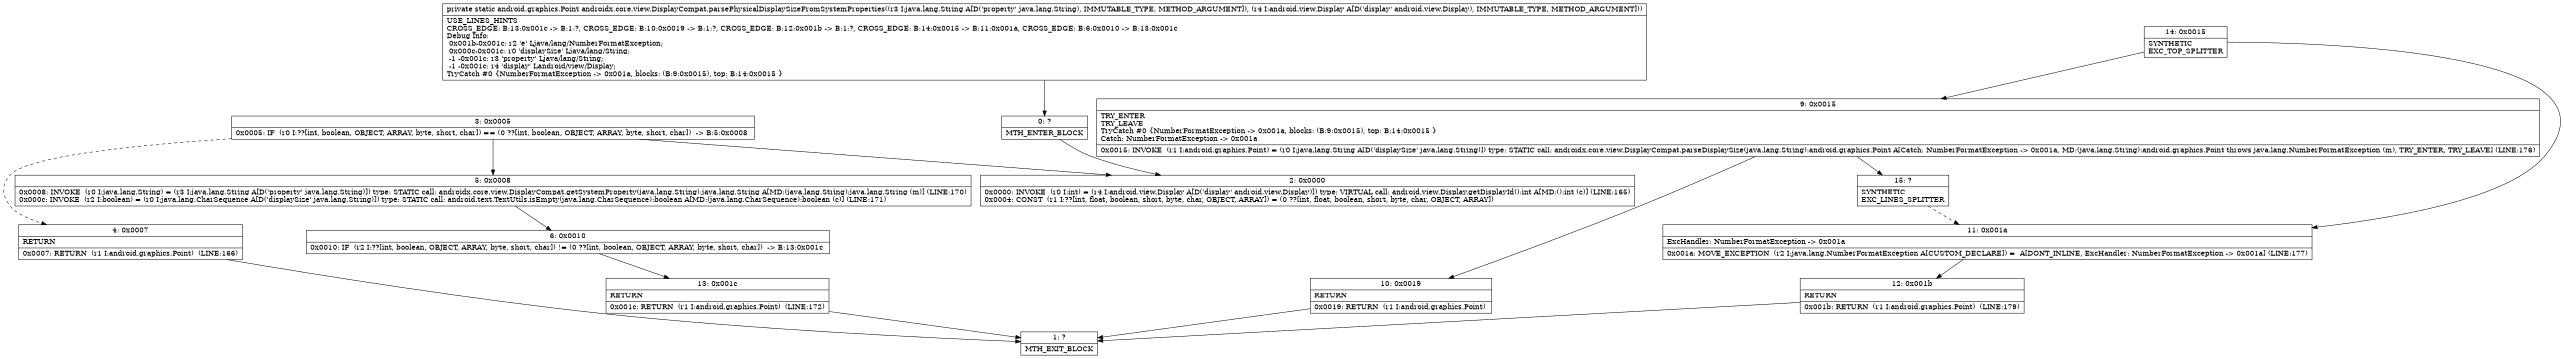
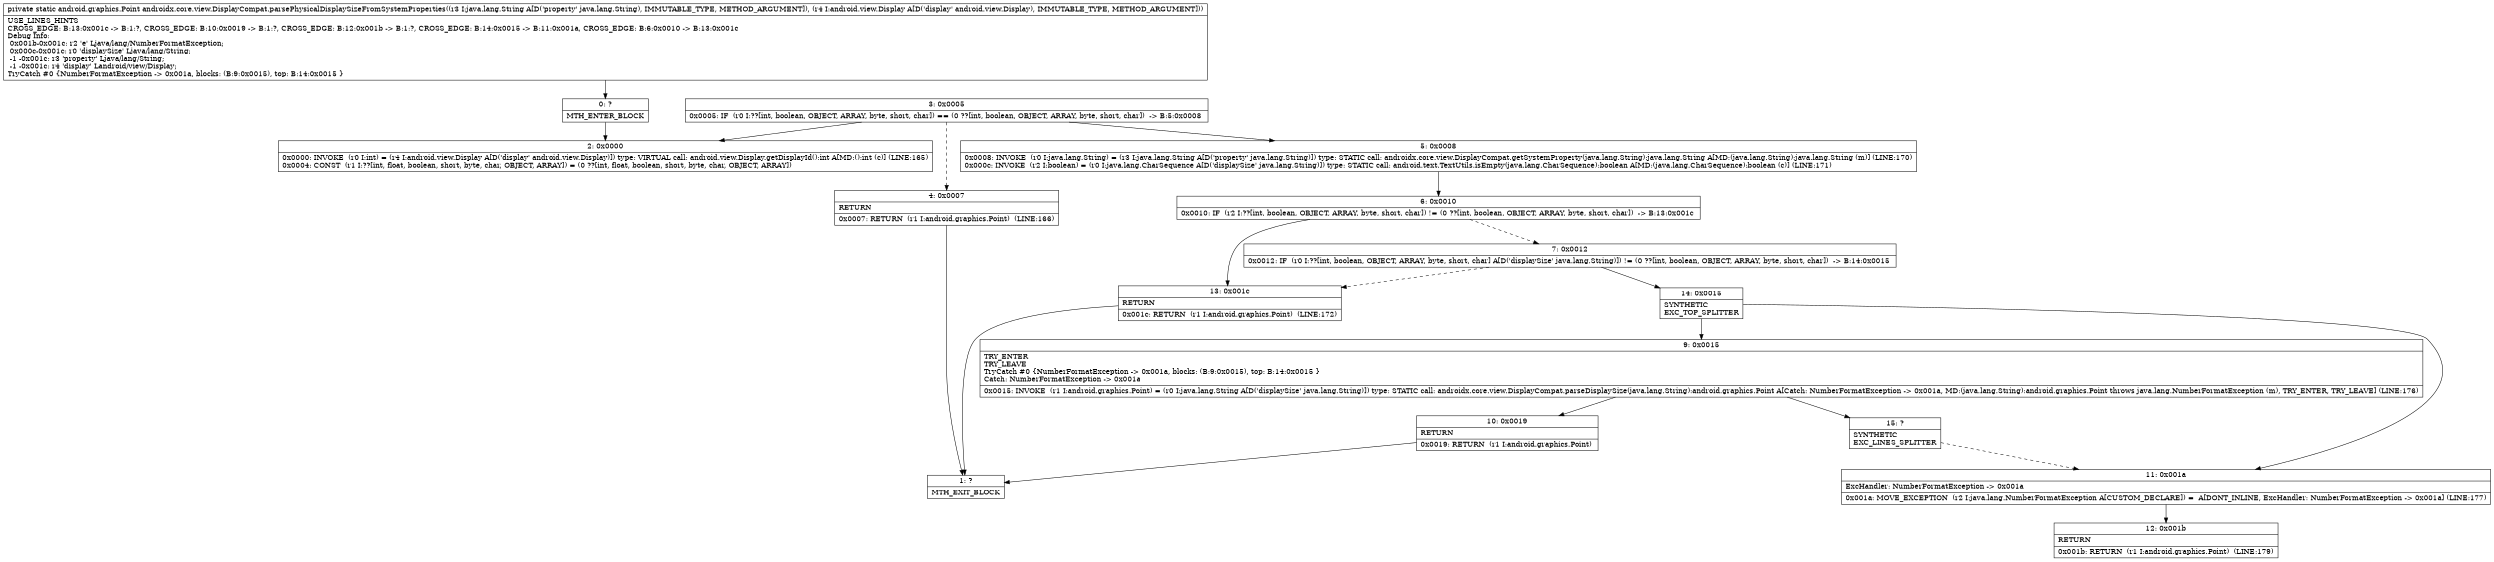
none -> (1570, 256)
(1451, 322) -> none
